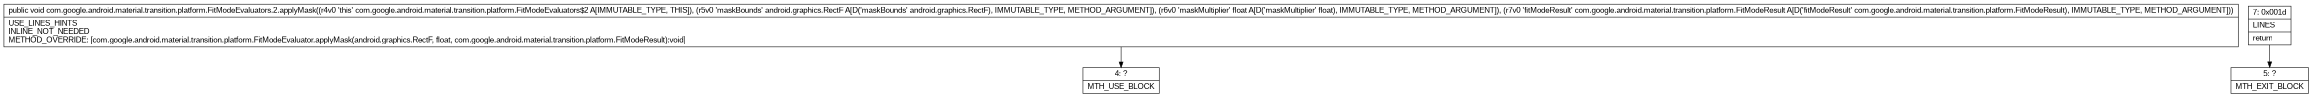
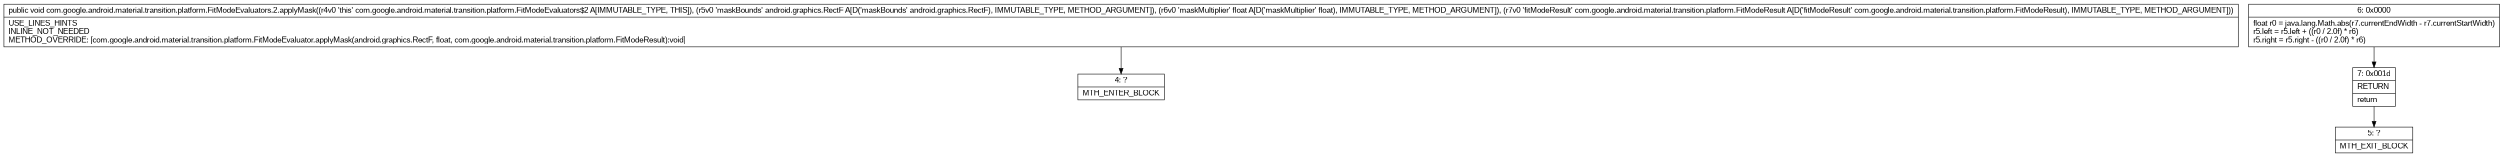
(2264, 25) -> (2373, 87)
none -> (2374, 26)
(1121, 87) -> (1121, 93)
